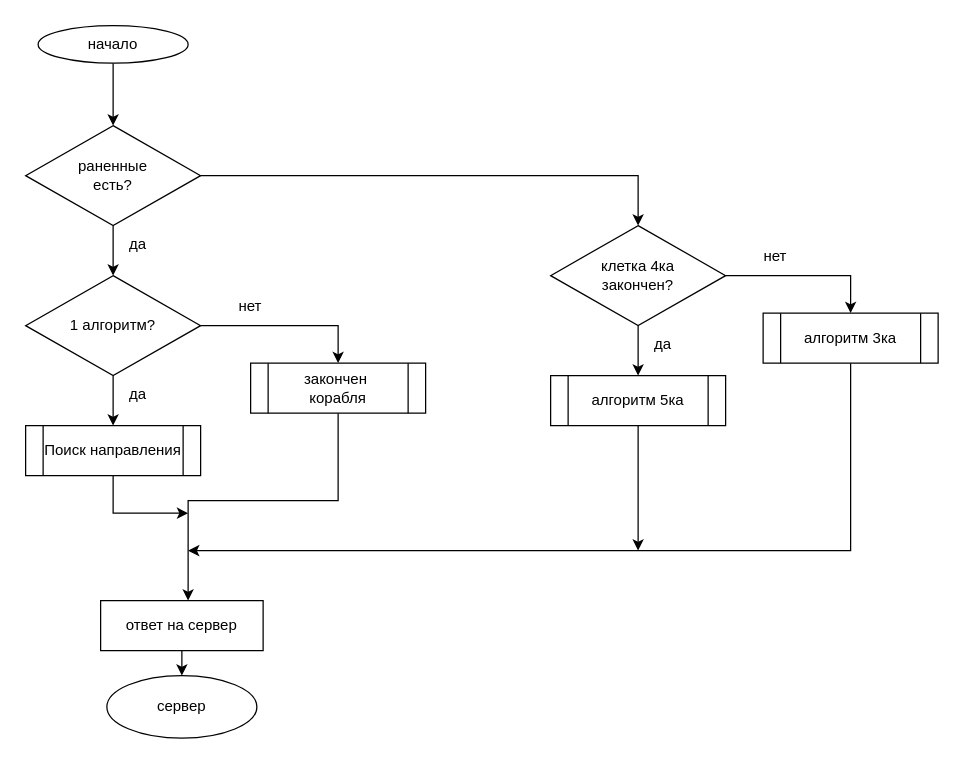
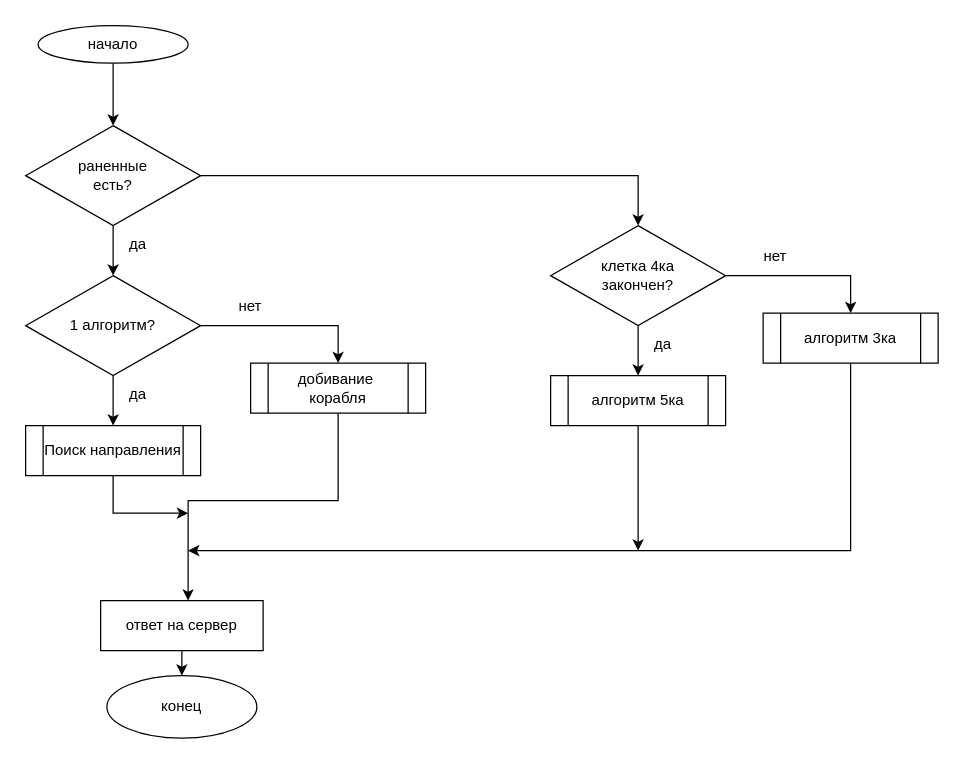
(338, 388) -> (338, 388)
(182, 707) -> (182, 707)
